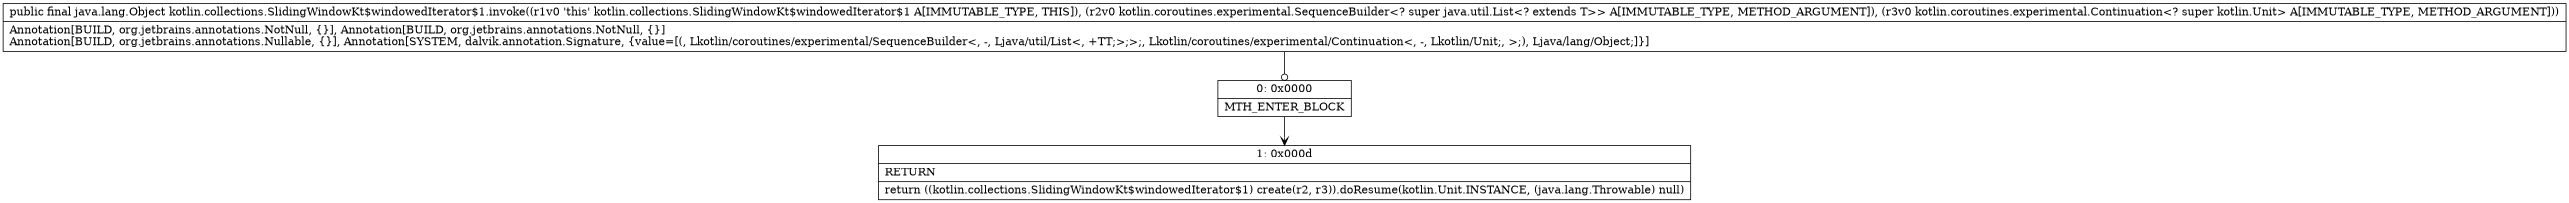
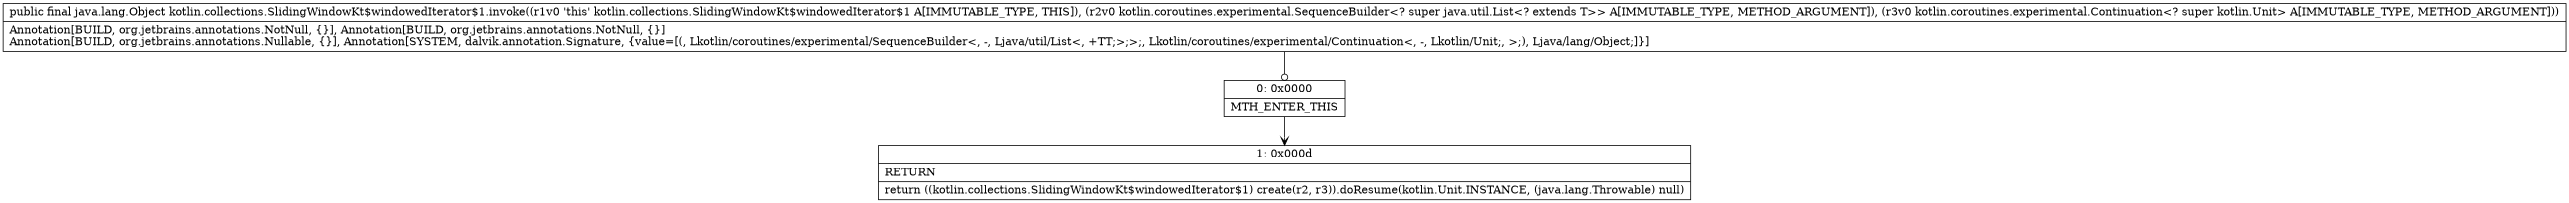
(1285, 107) -> (1285, 107)
